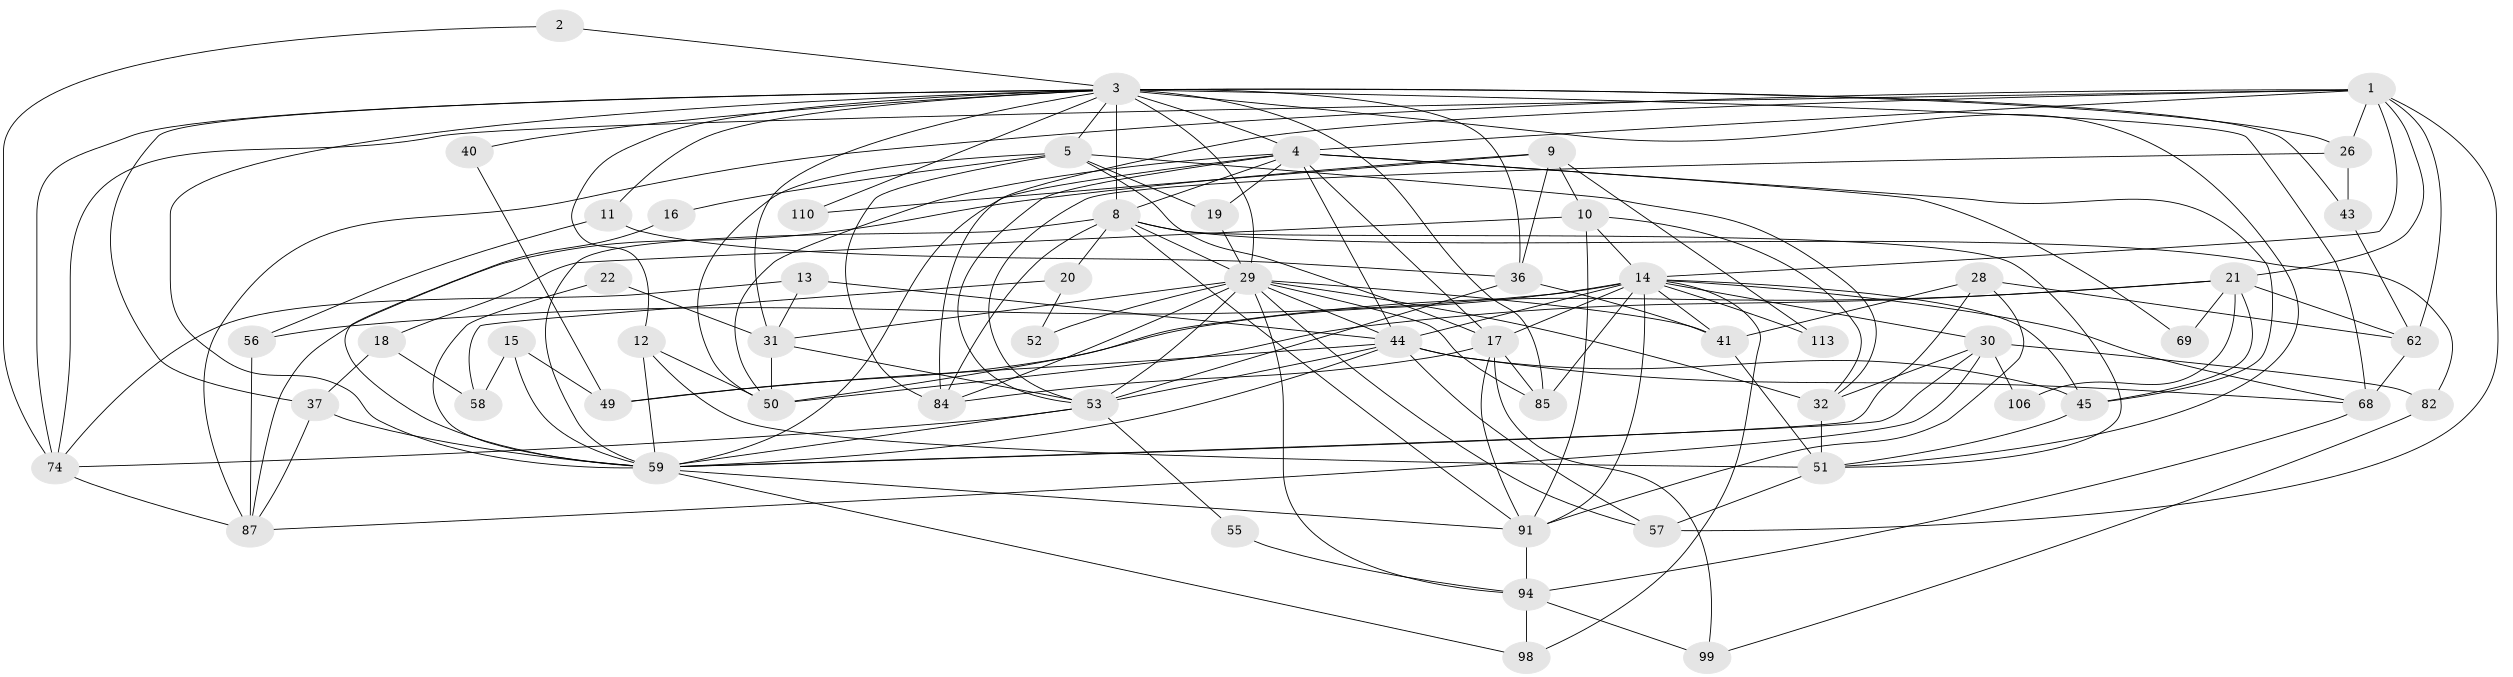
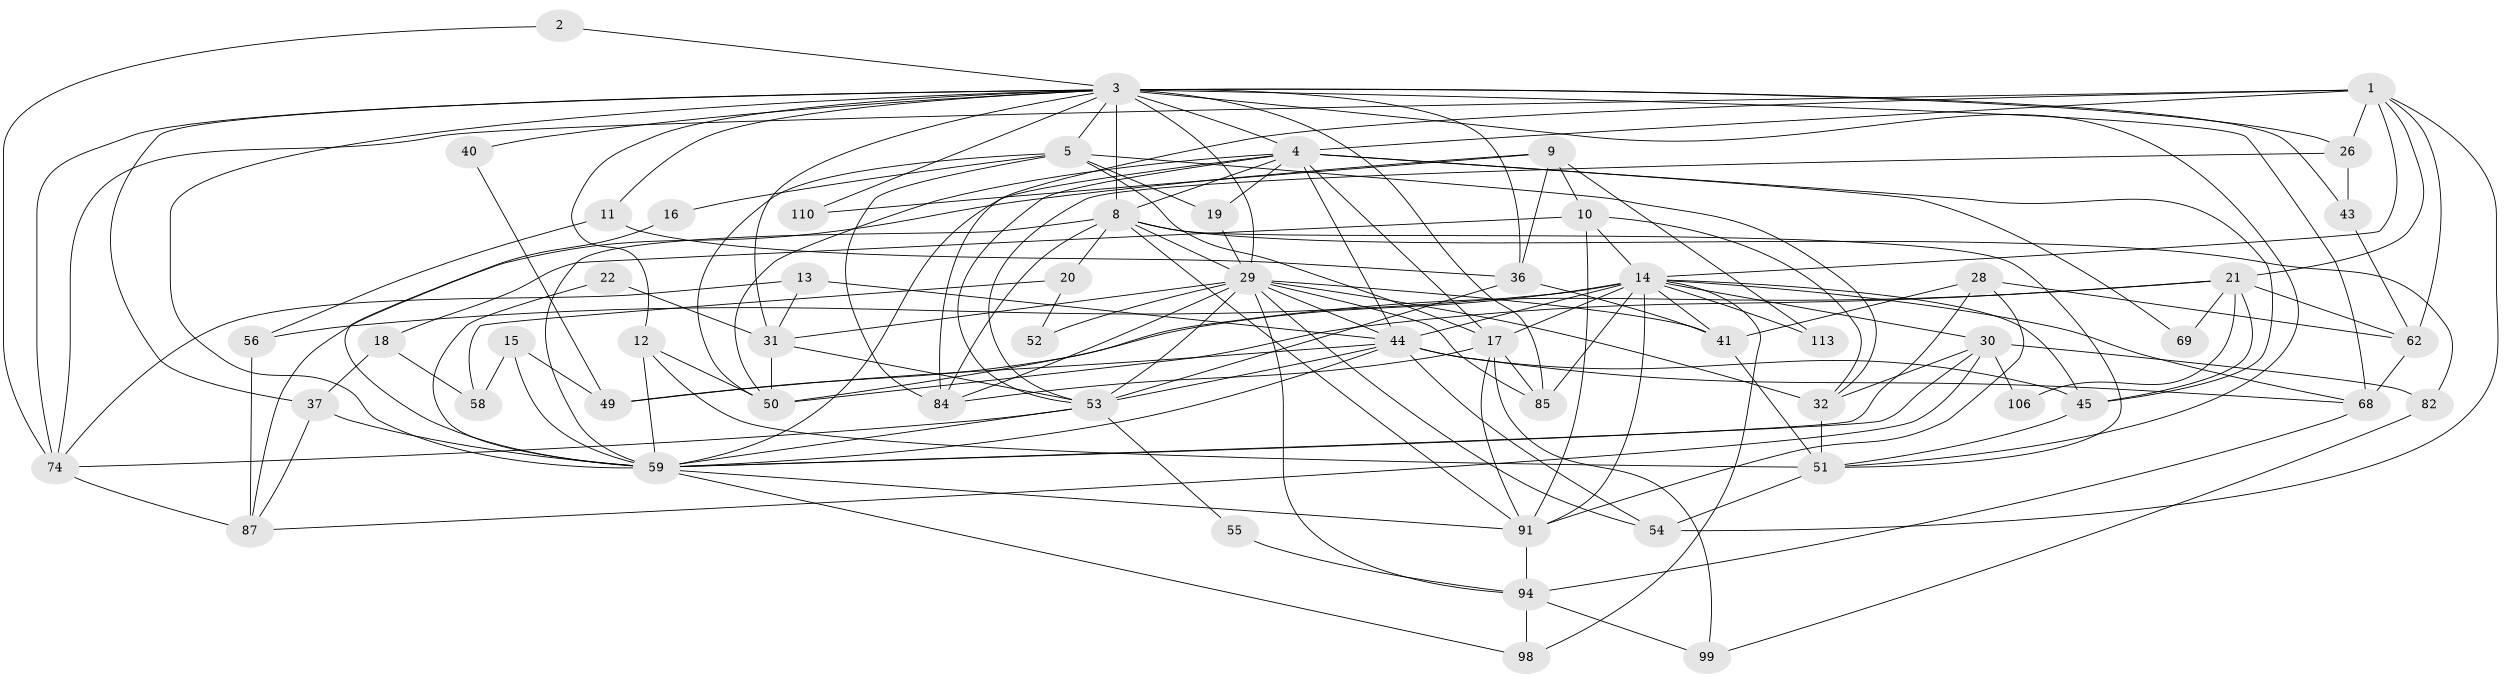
(1162, 127) -> none
(1657, 531) -> (1657, 531)
